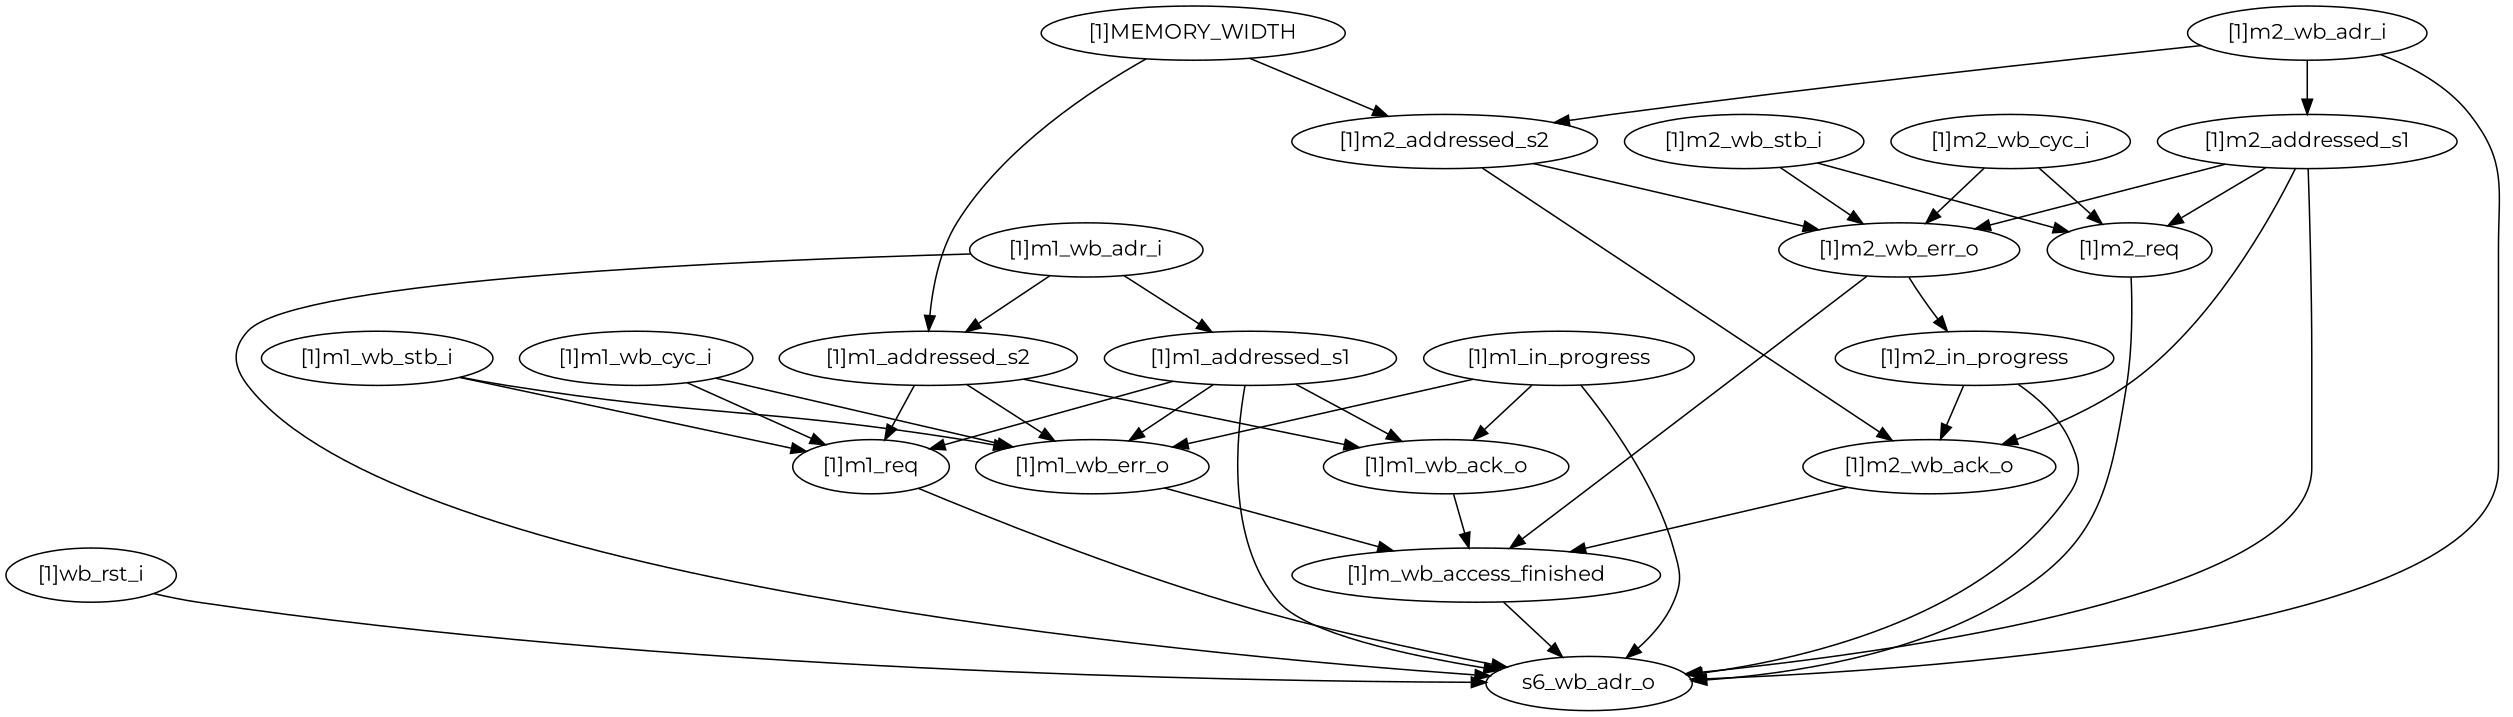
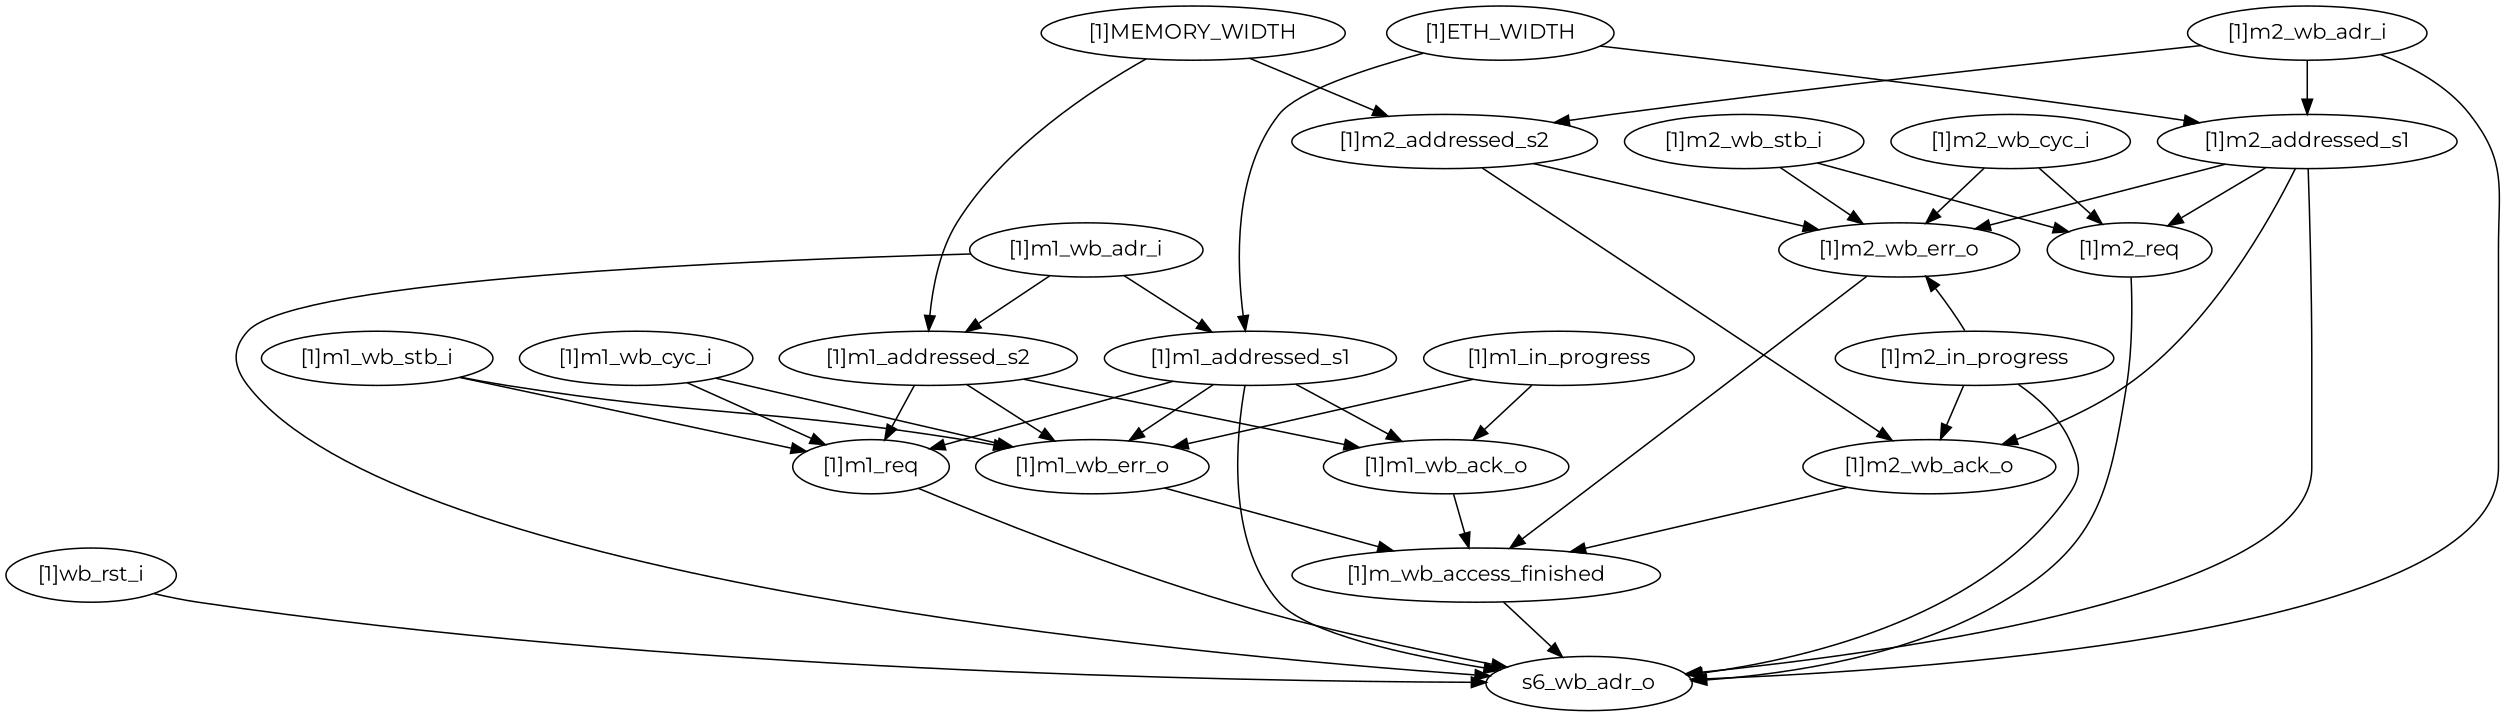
none -> (1500, 33)
(1923, 299) -> (1951, 309)
(1661, 513) -> none
